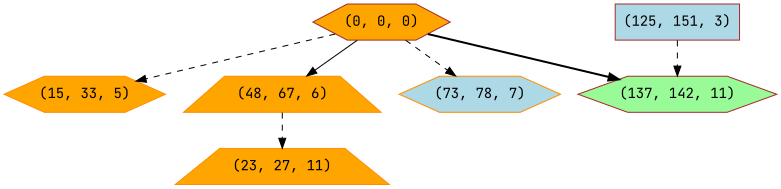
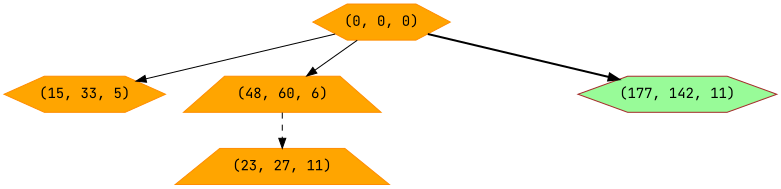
(382, 22) -> (382, 22)
(677, 22) -> none
(241, 56) -> (241, 56)
(282, 94) -> (282, 94)
(480, 94) -> none
(677, 94) -> (677, 94)
